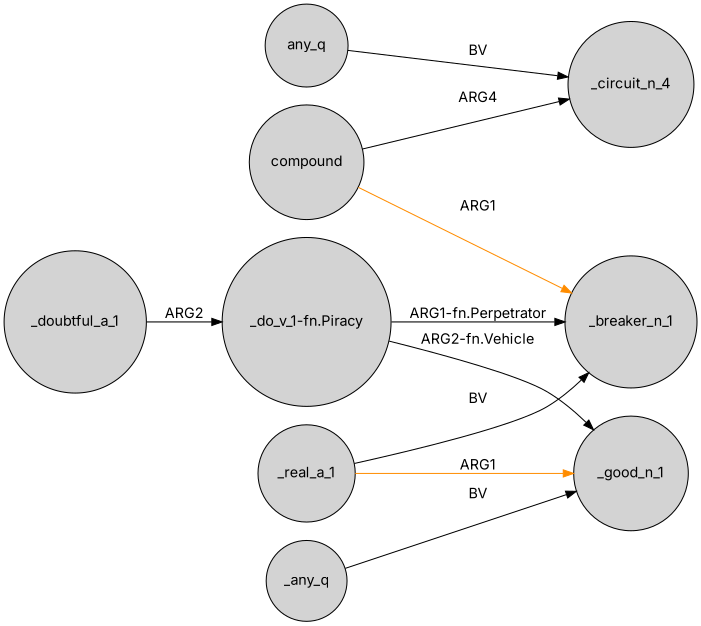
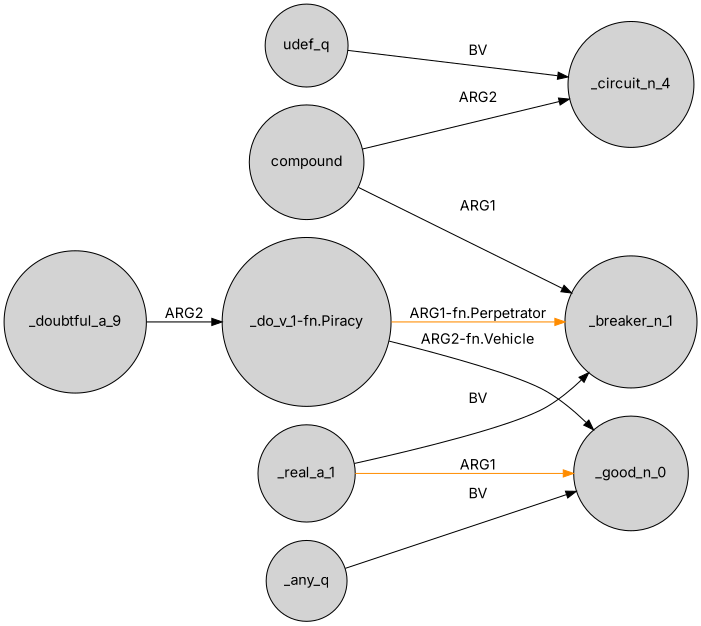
(307, 46) -> (307, 46)
(478, 98) -> (478, 98)
(460, 238) -> (460, 238)
(75, 322) -> (75, 322)
(473, 322) -> (473, 322)
(631, 473) -> (631, 473)
